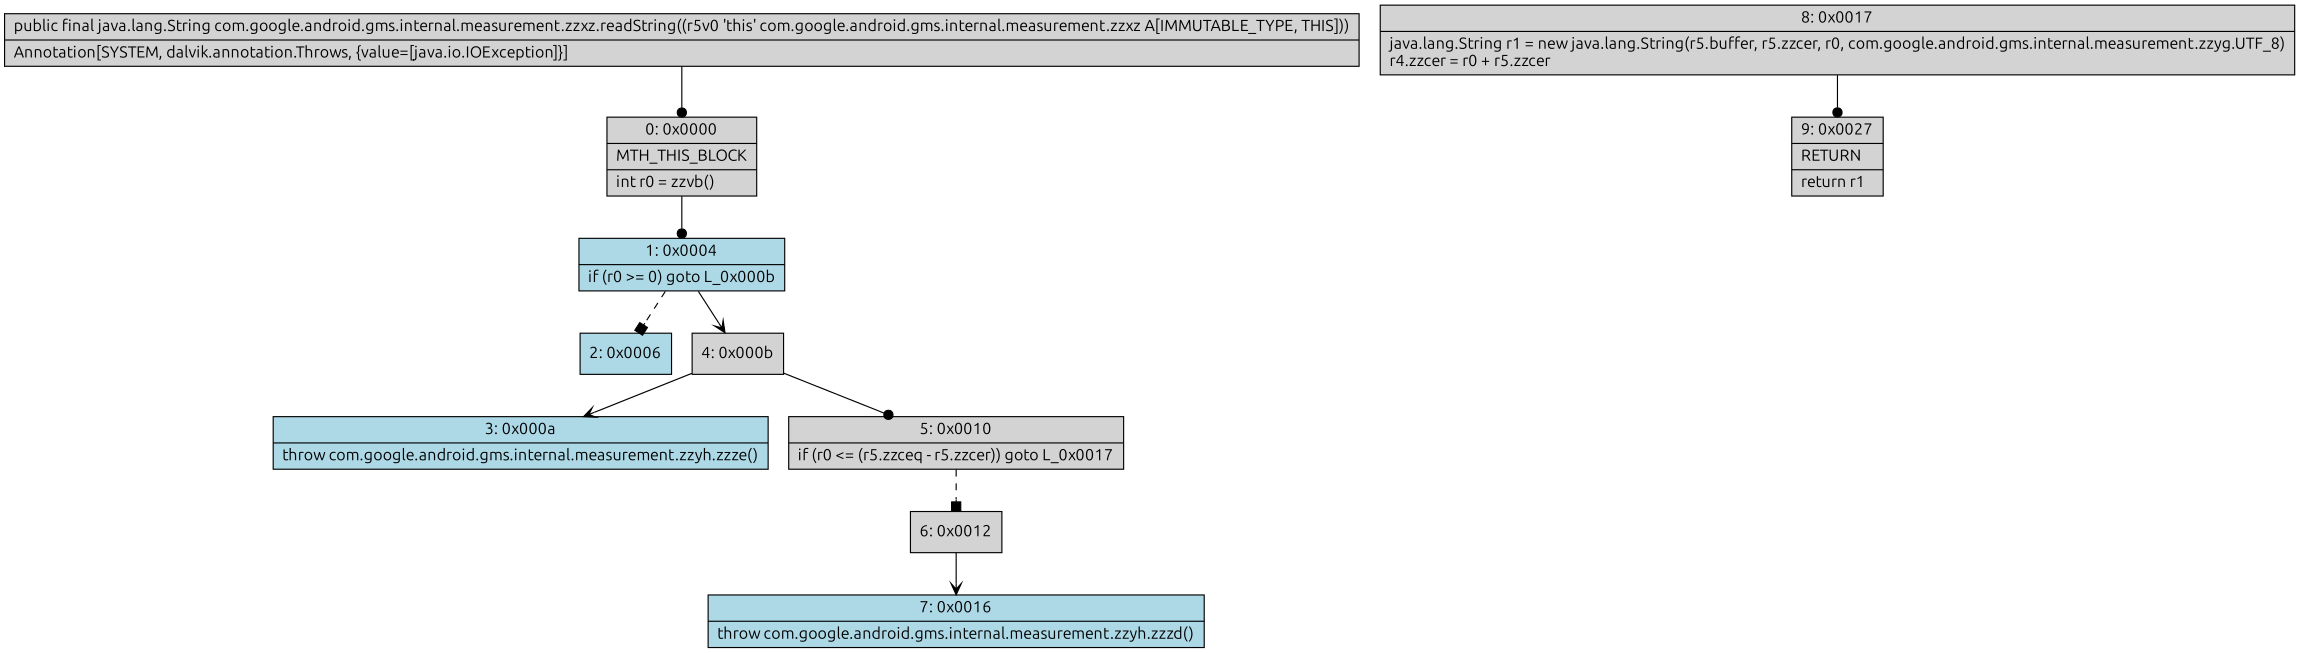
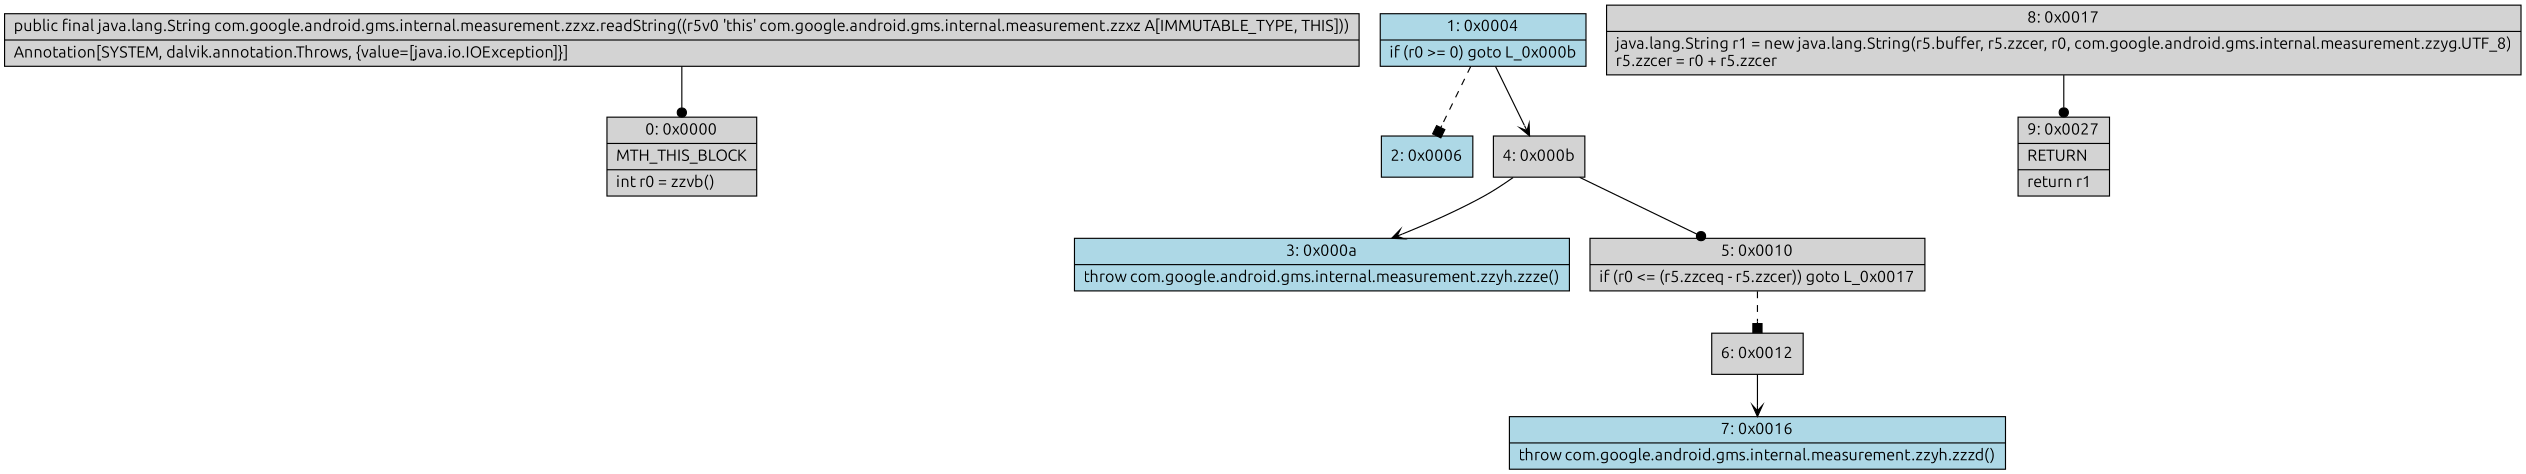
(1471, 61) -> (1697, 61)
(682, 213) -> none
